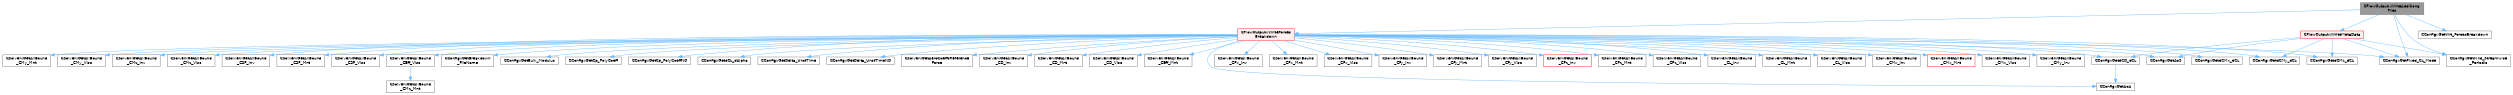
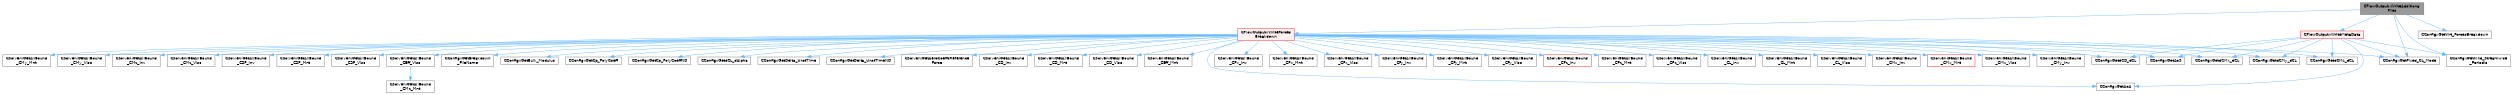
none -> (2276, 47)
(2116, 72) -> (2271, 82)
